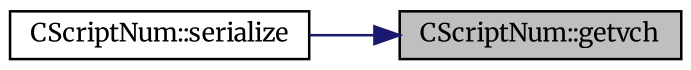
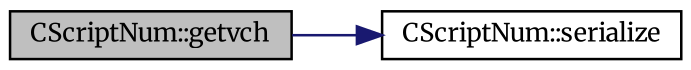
(342, 35) -> (325, 35)
